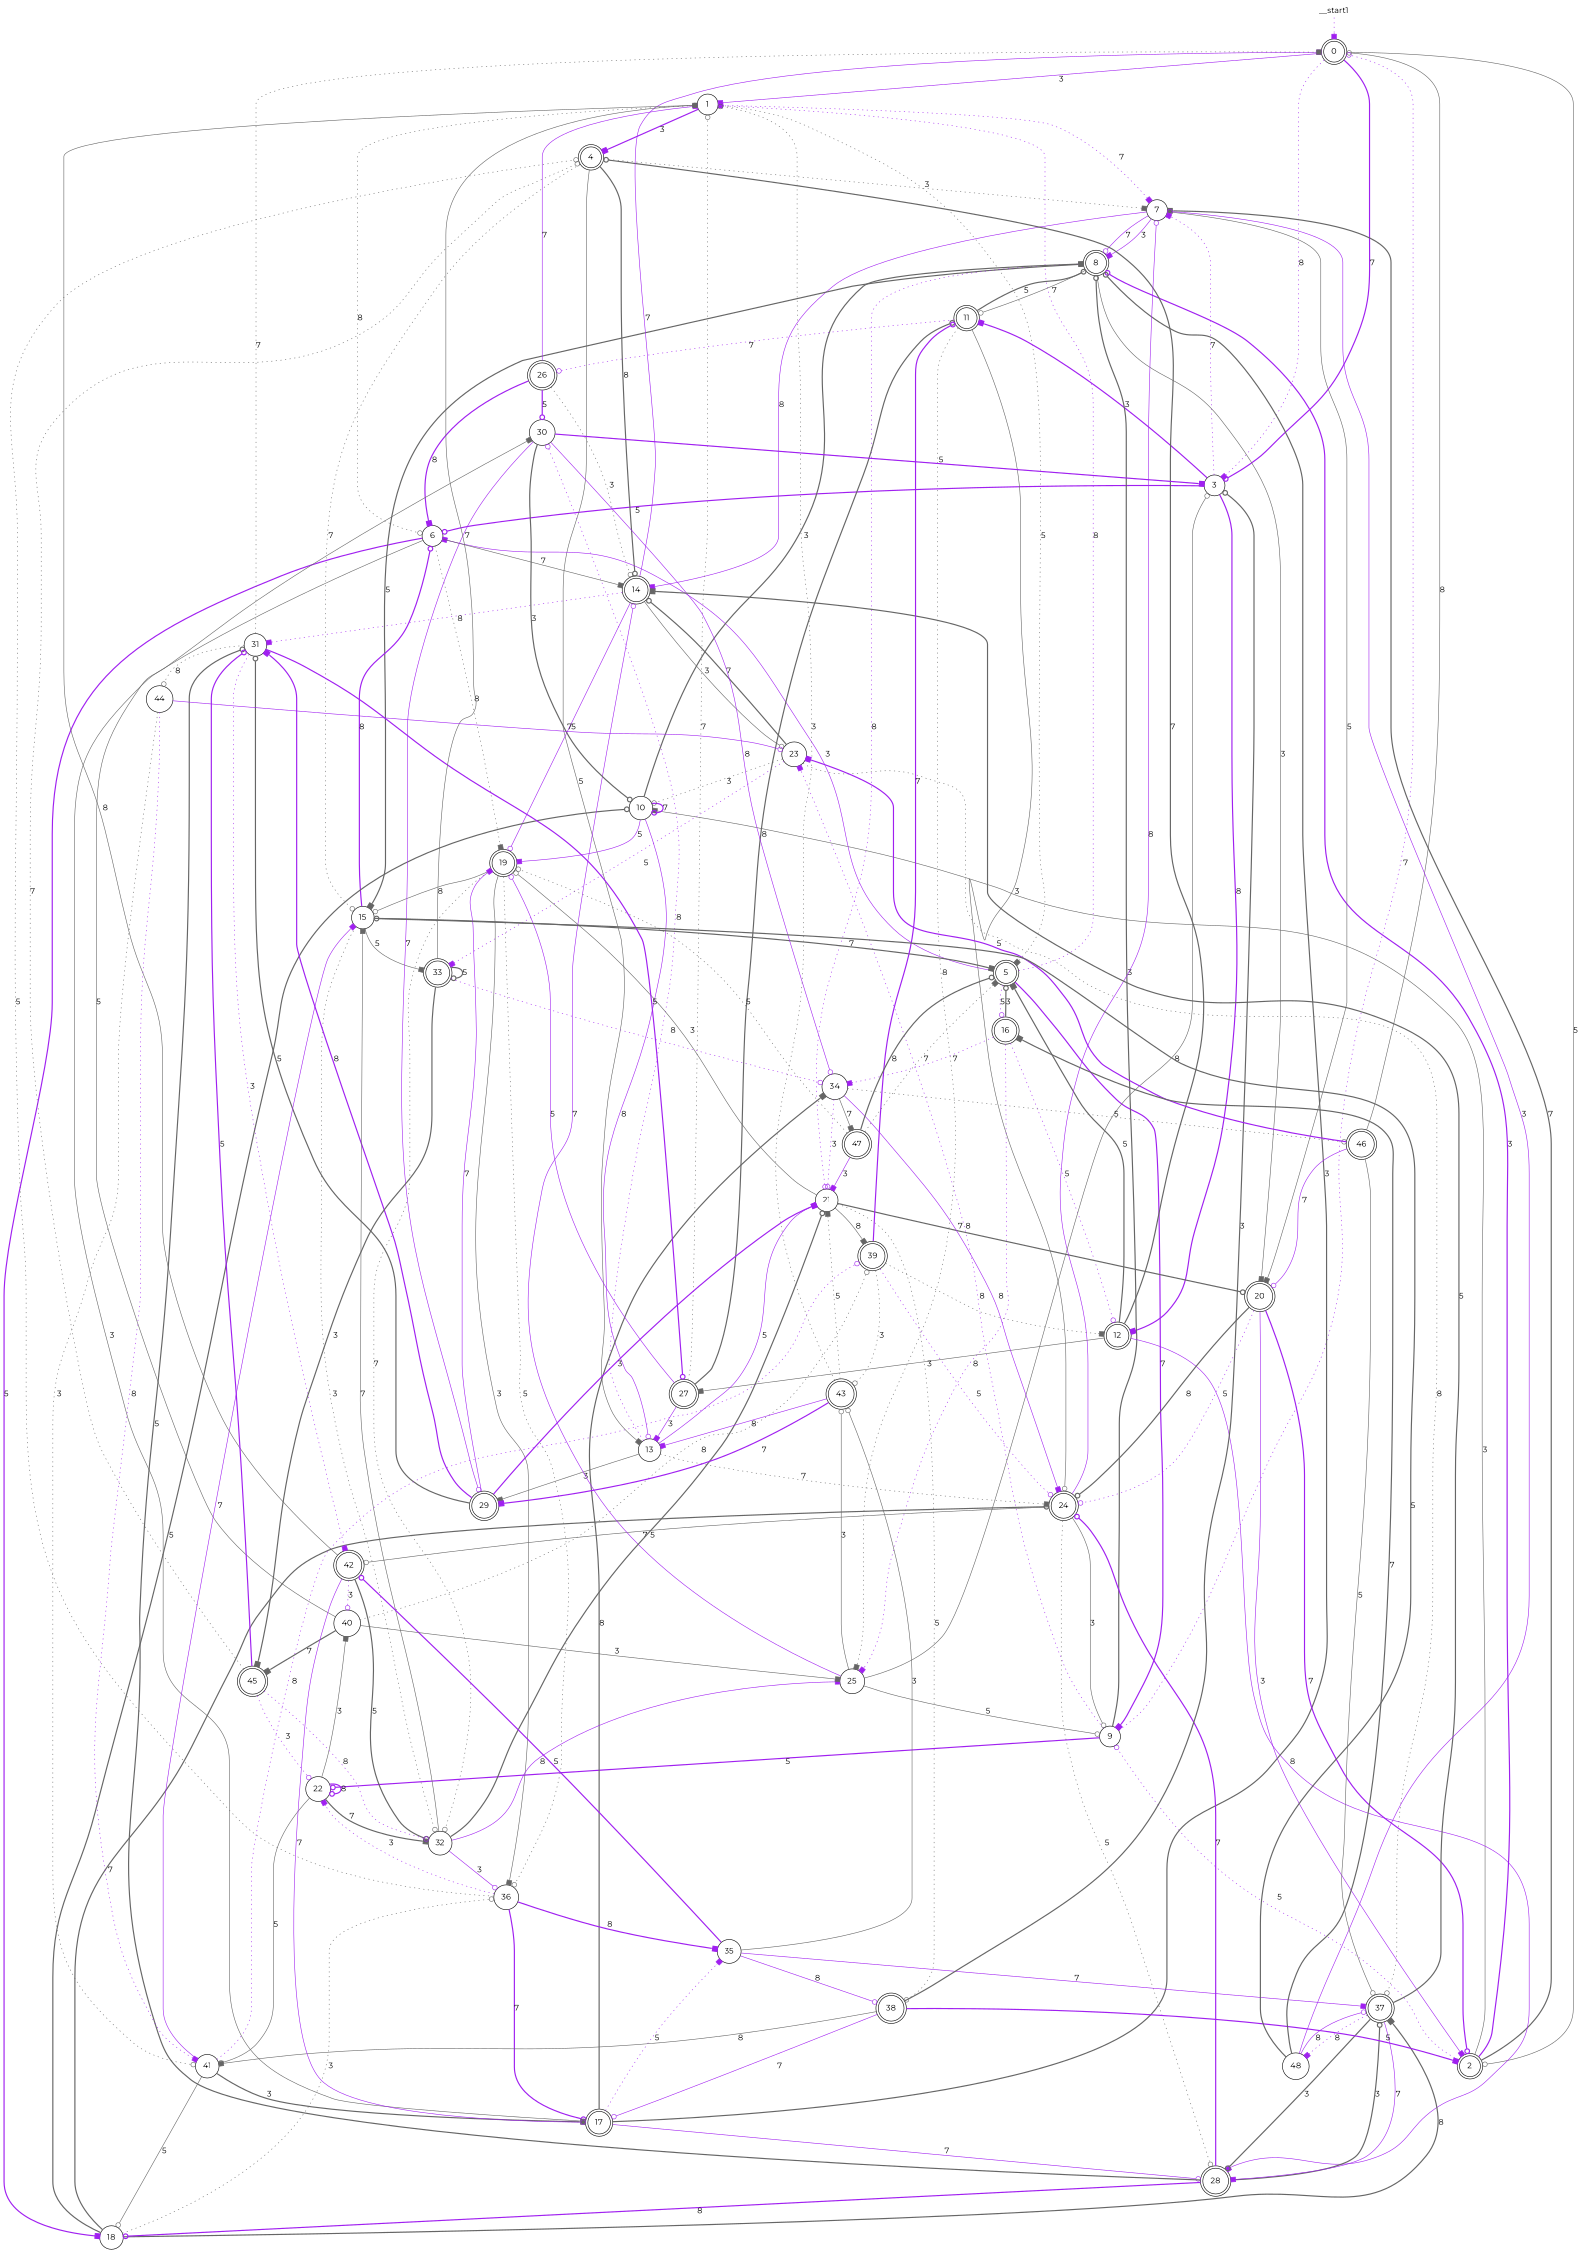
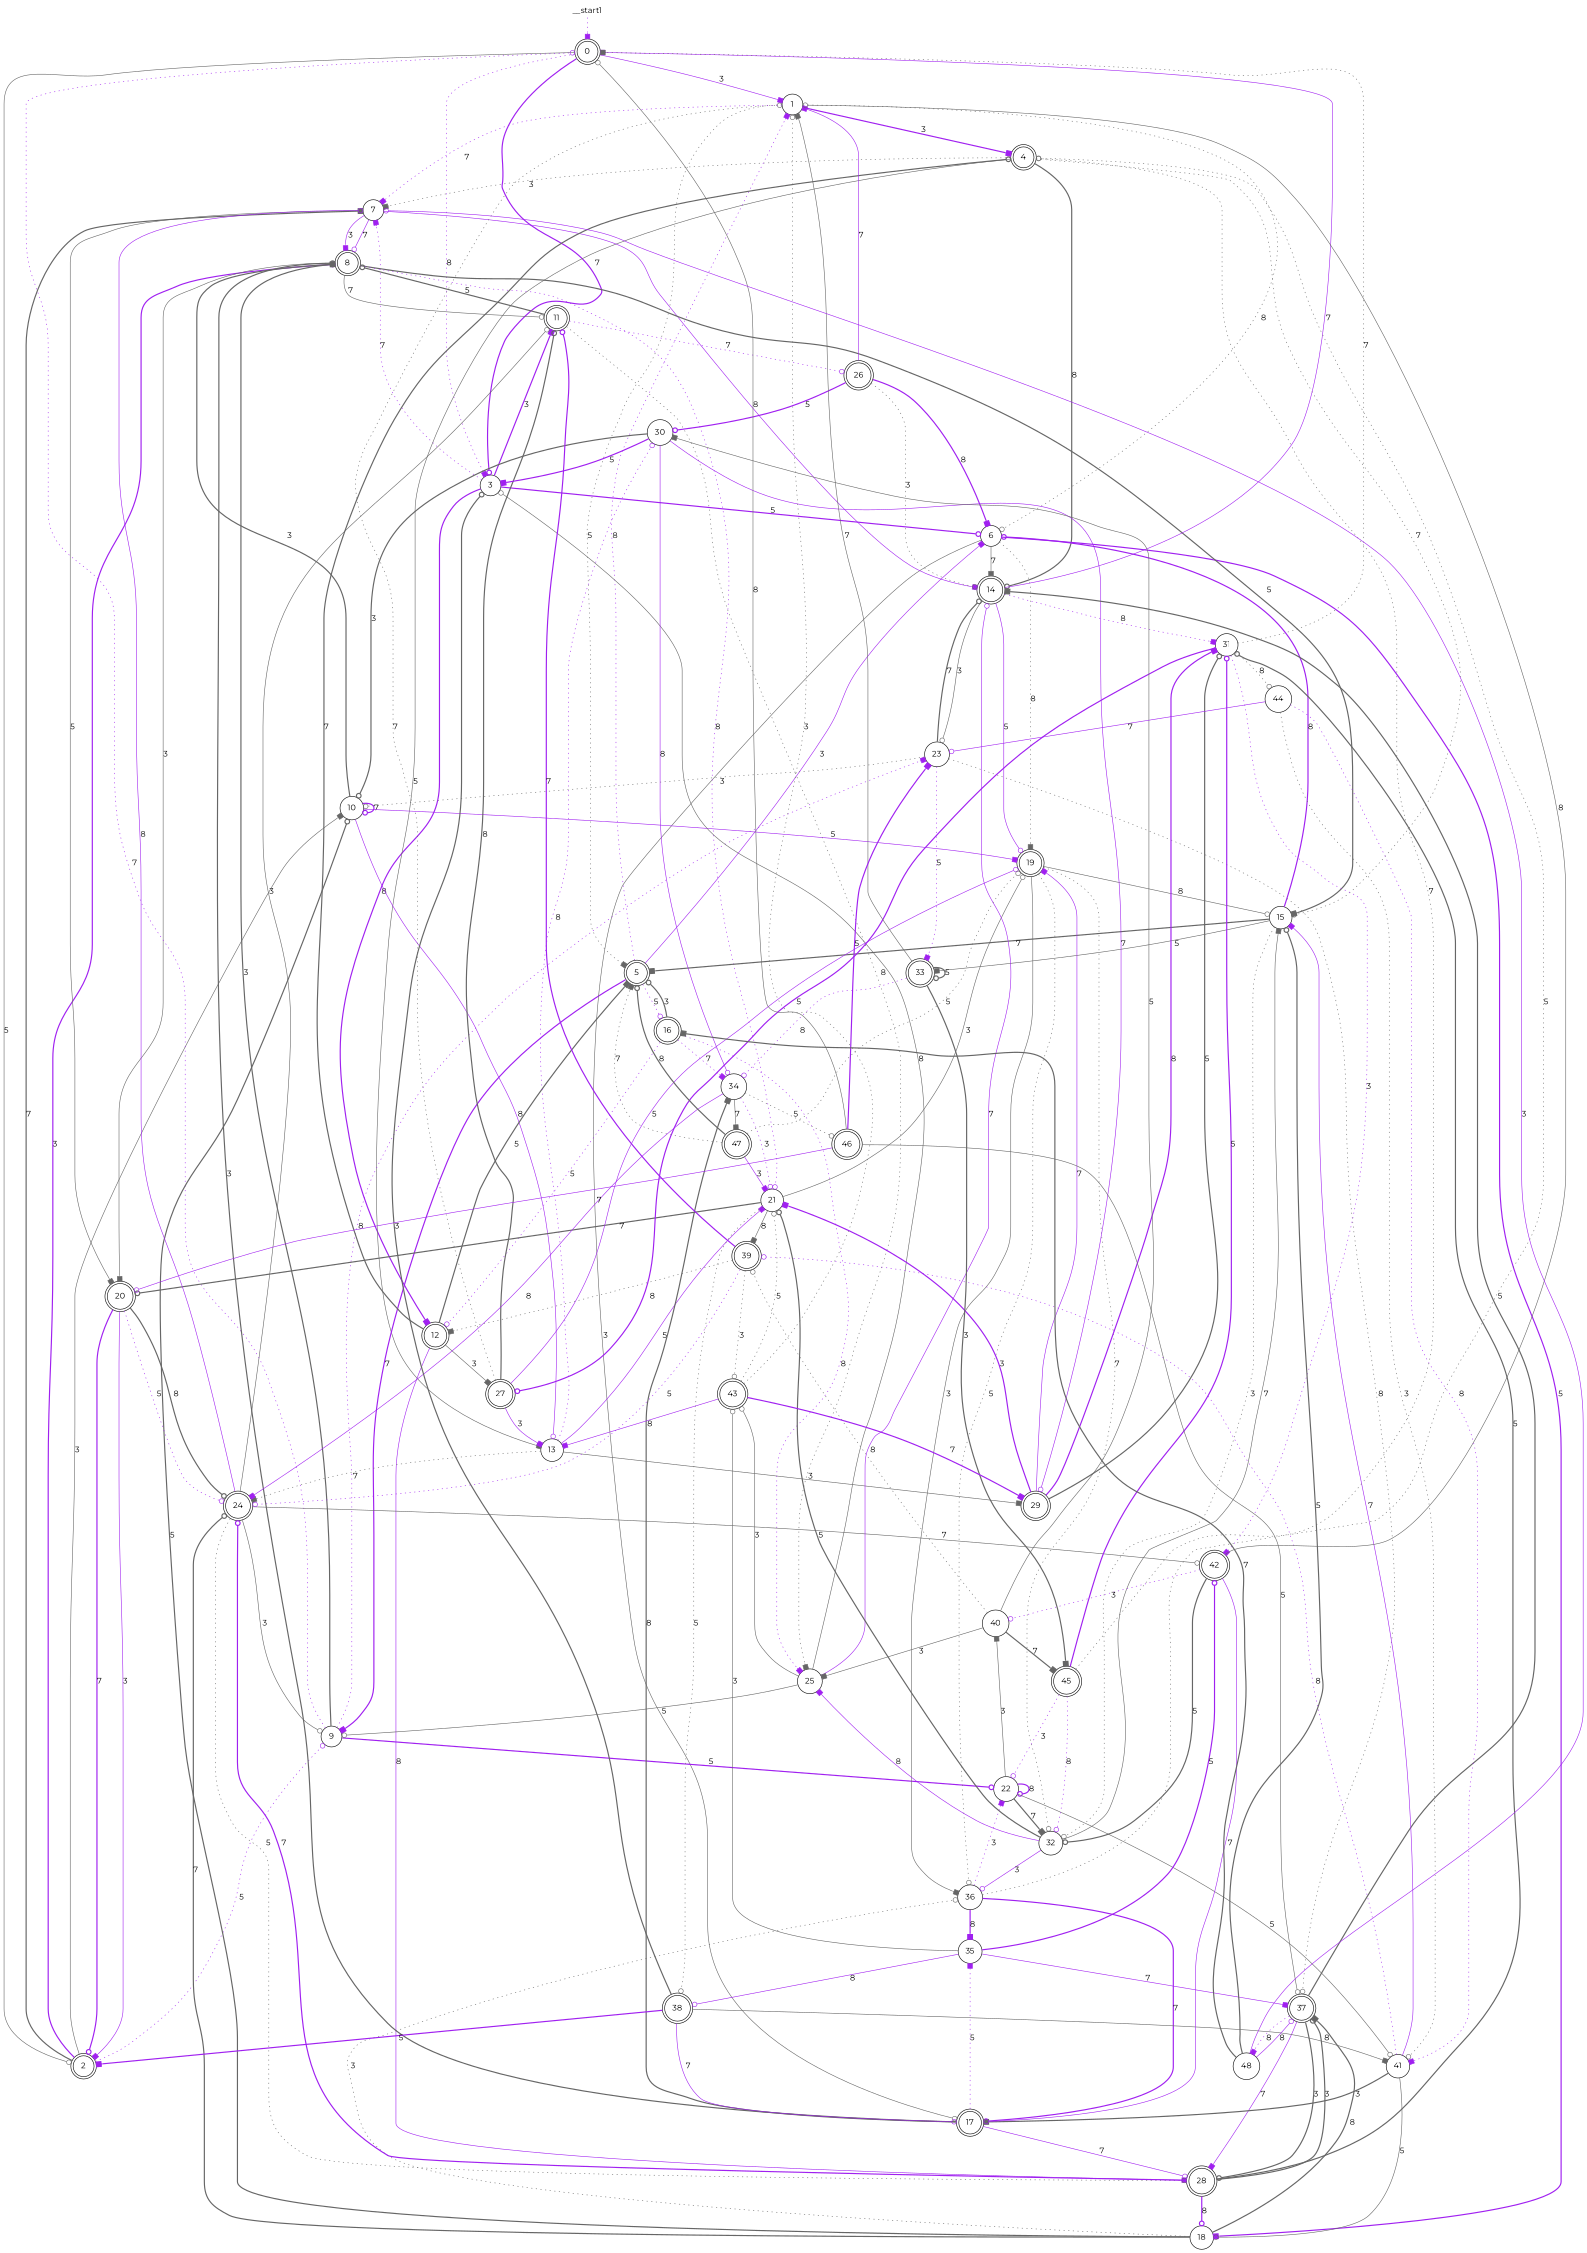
(978, 914) -> (264, 861)
(834, 1298) -> (774, 1302)
